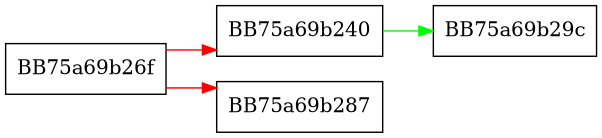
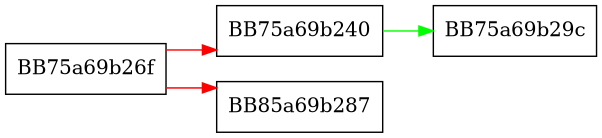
(300, 107) -> (300, 107)
